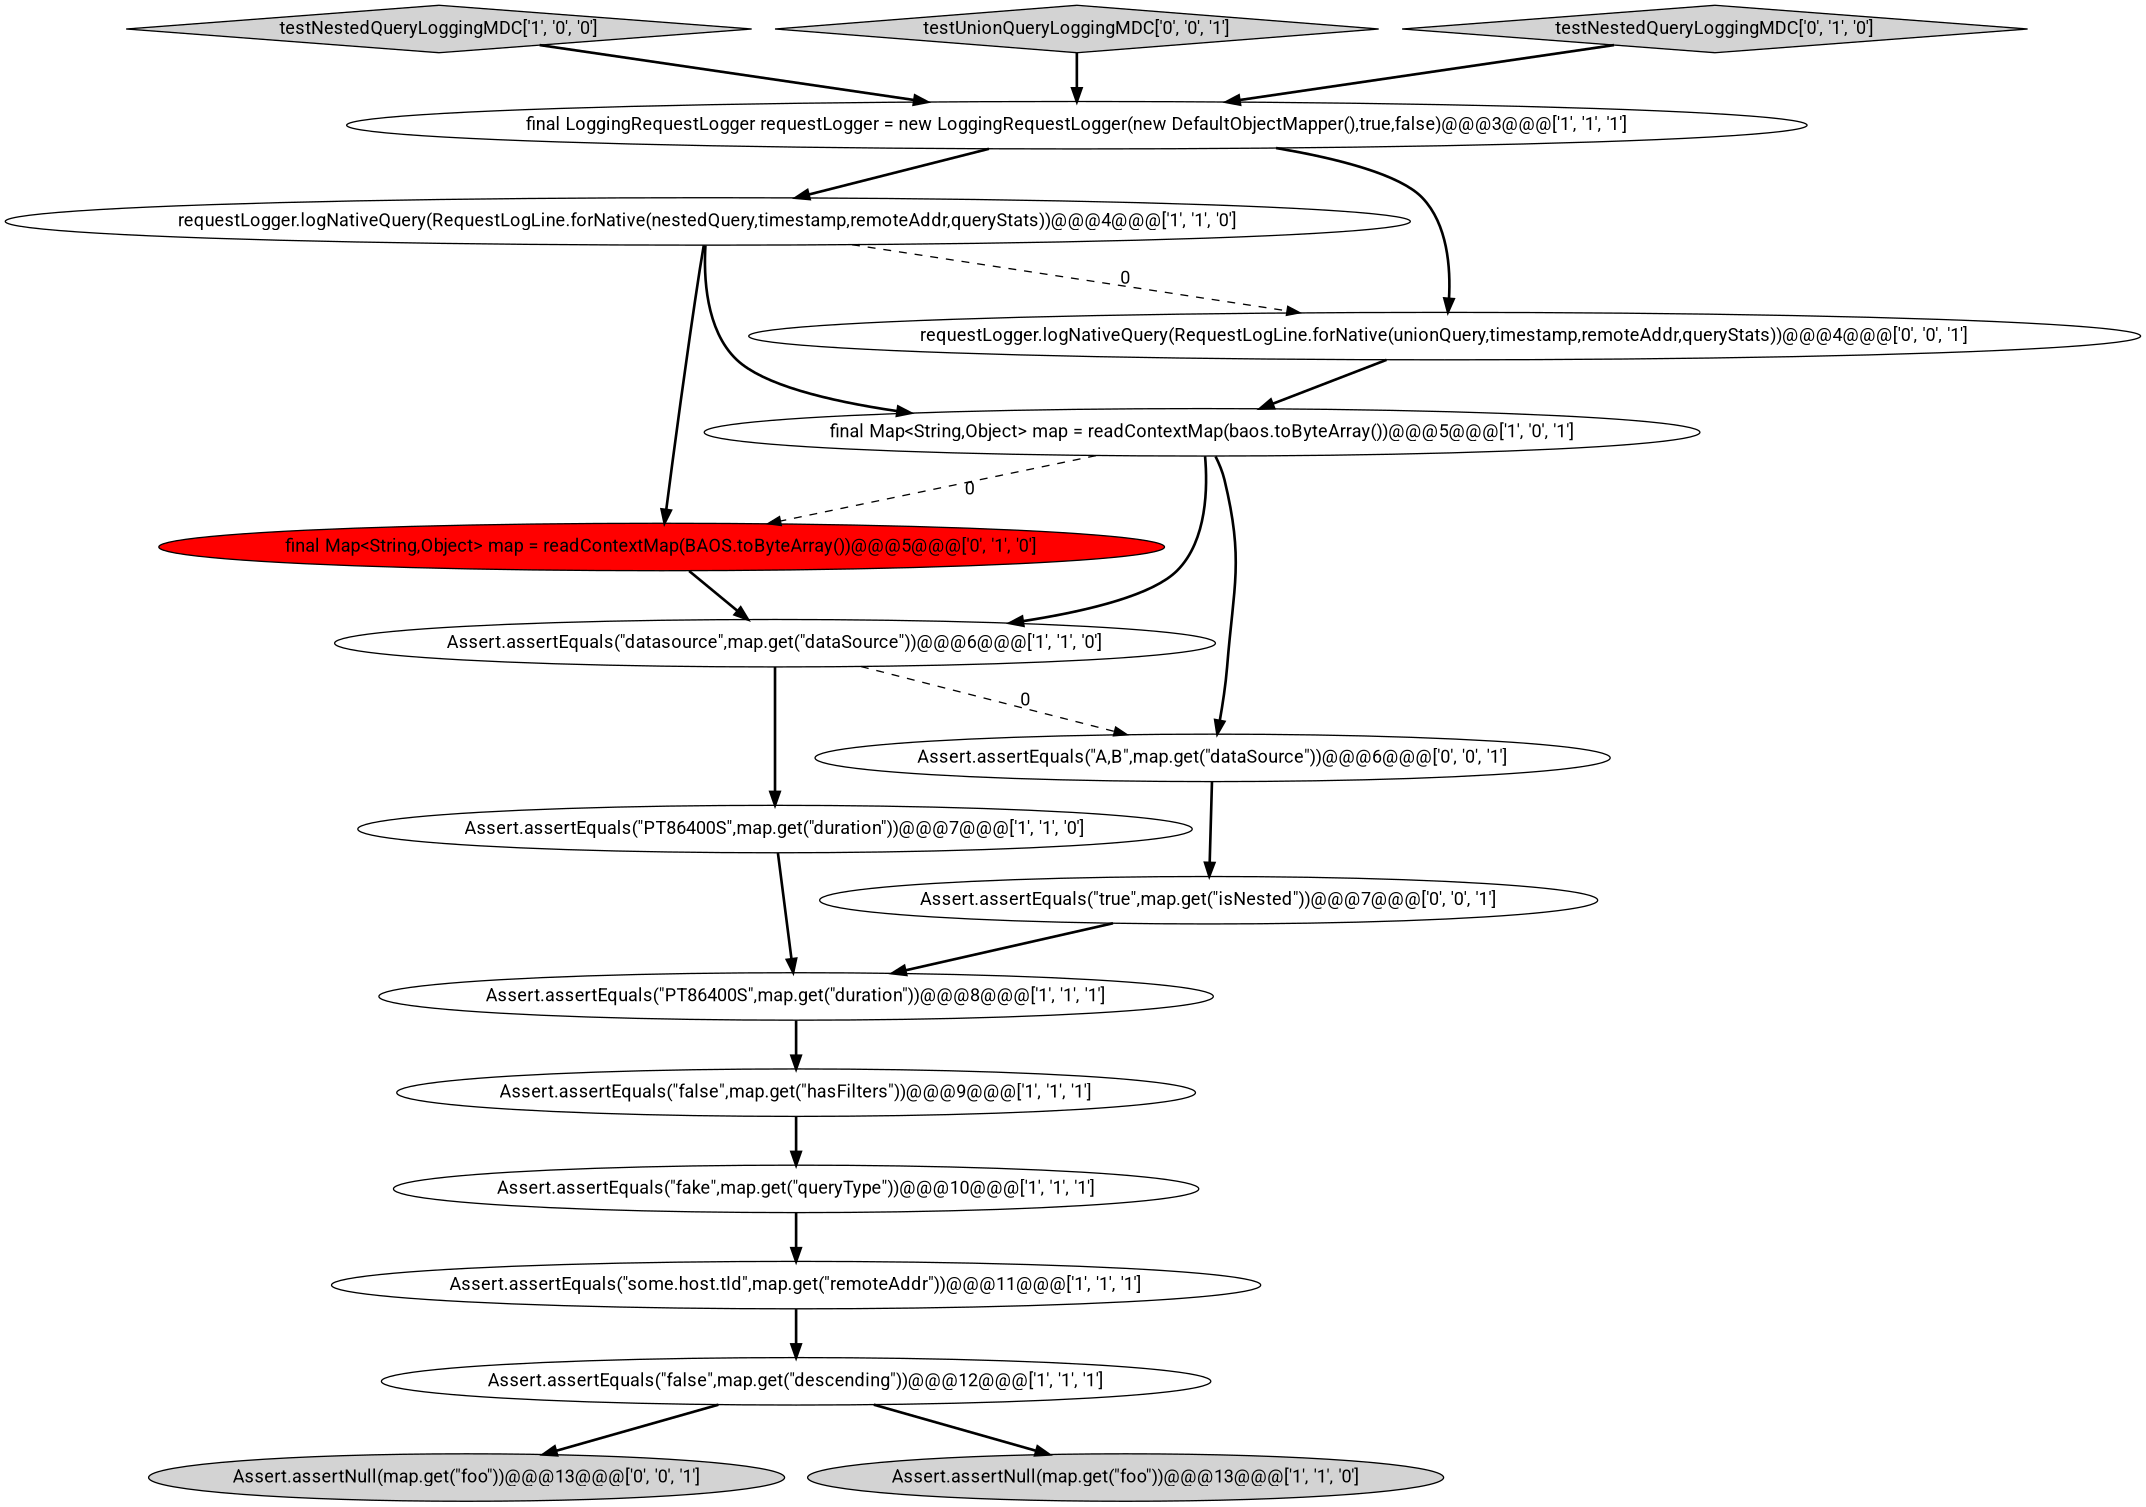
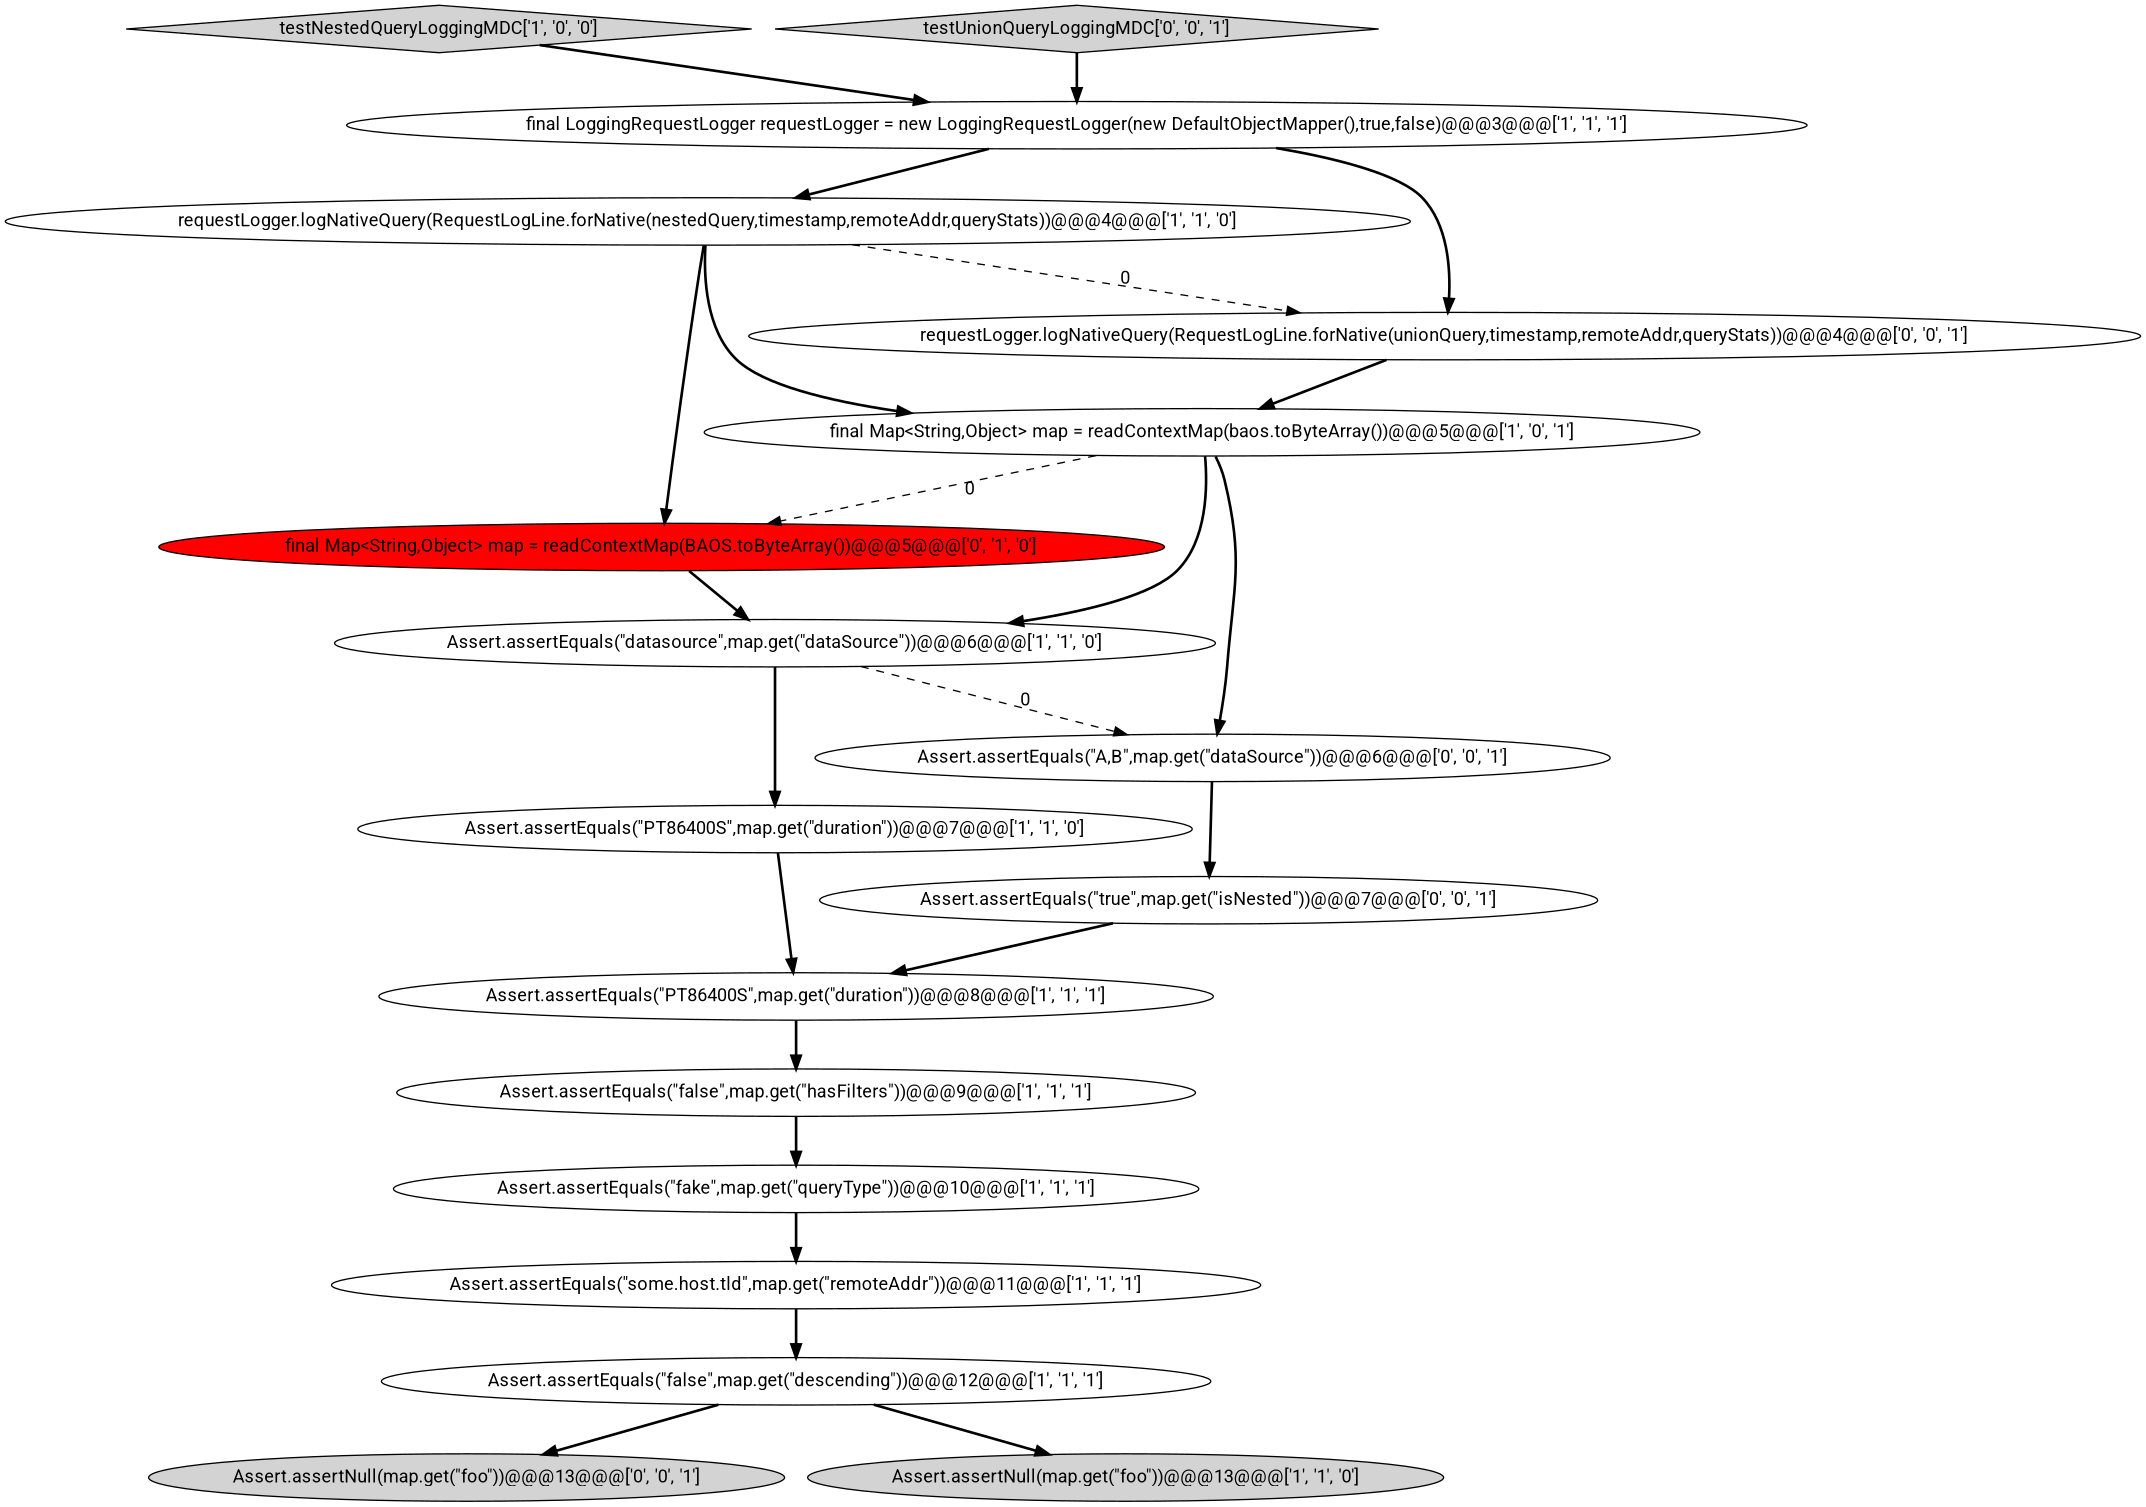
(1715, 29) -> none
